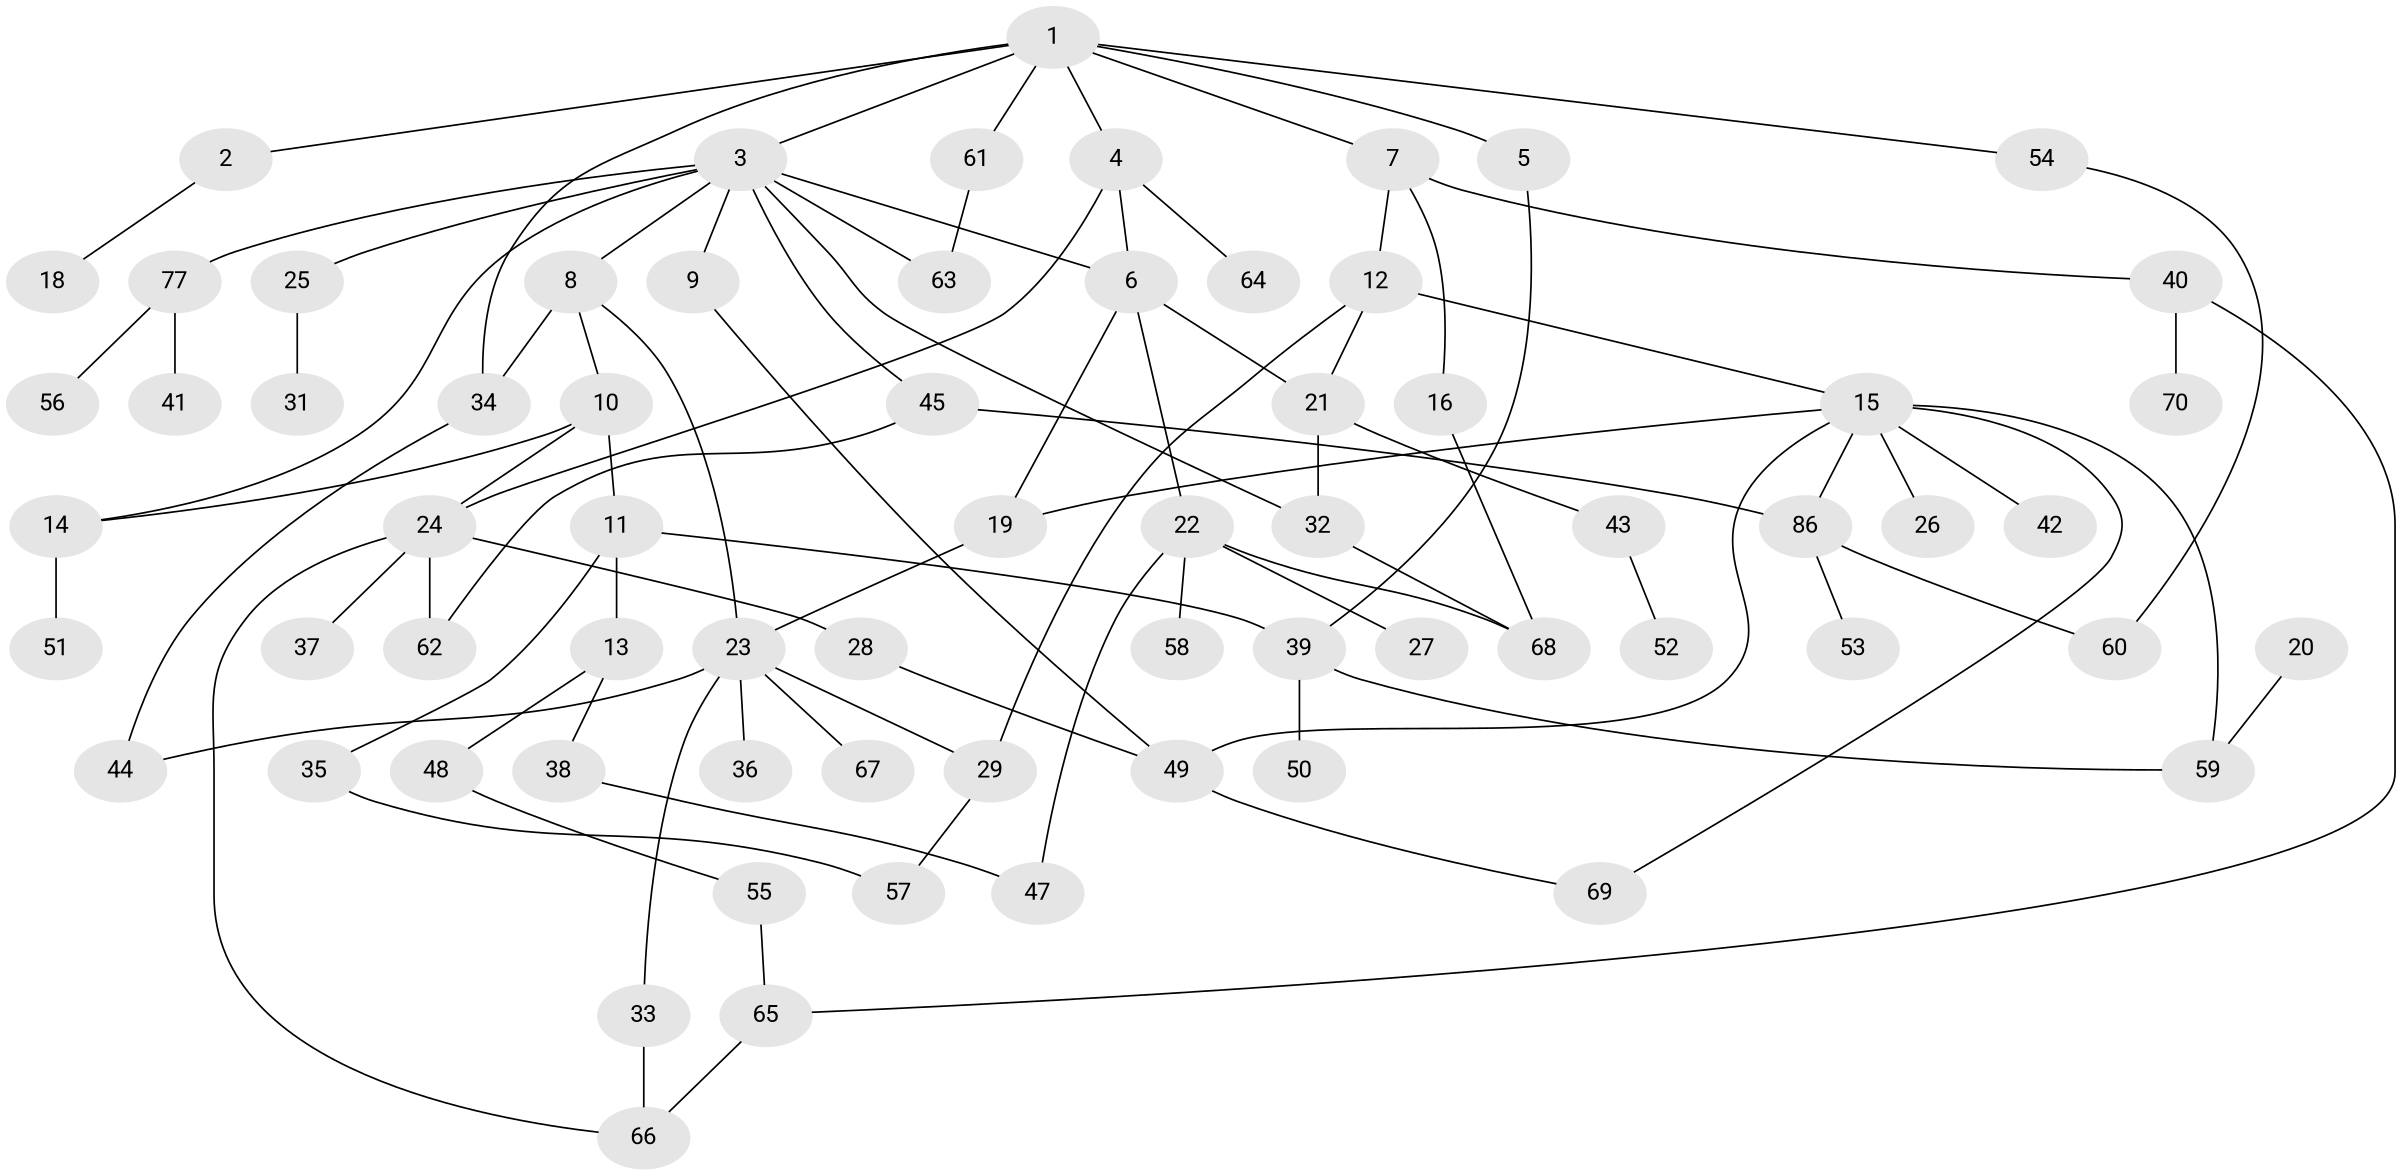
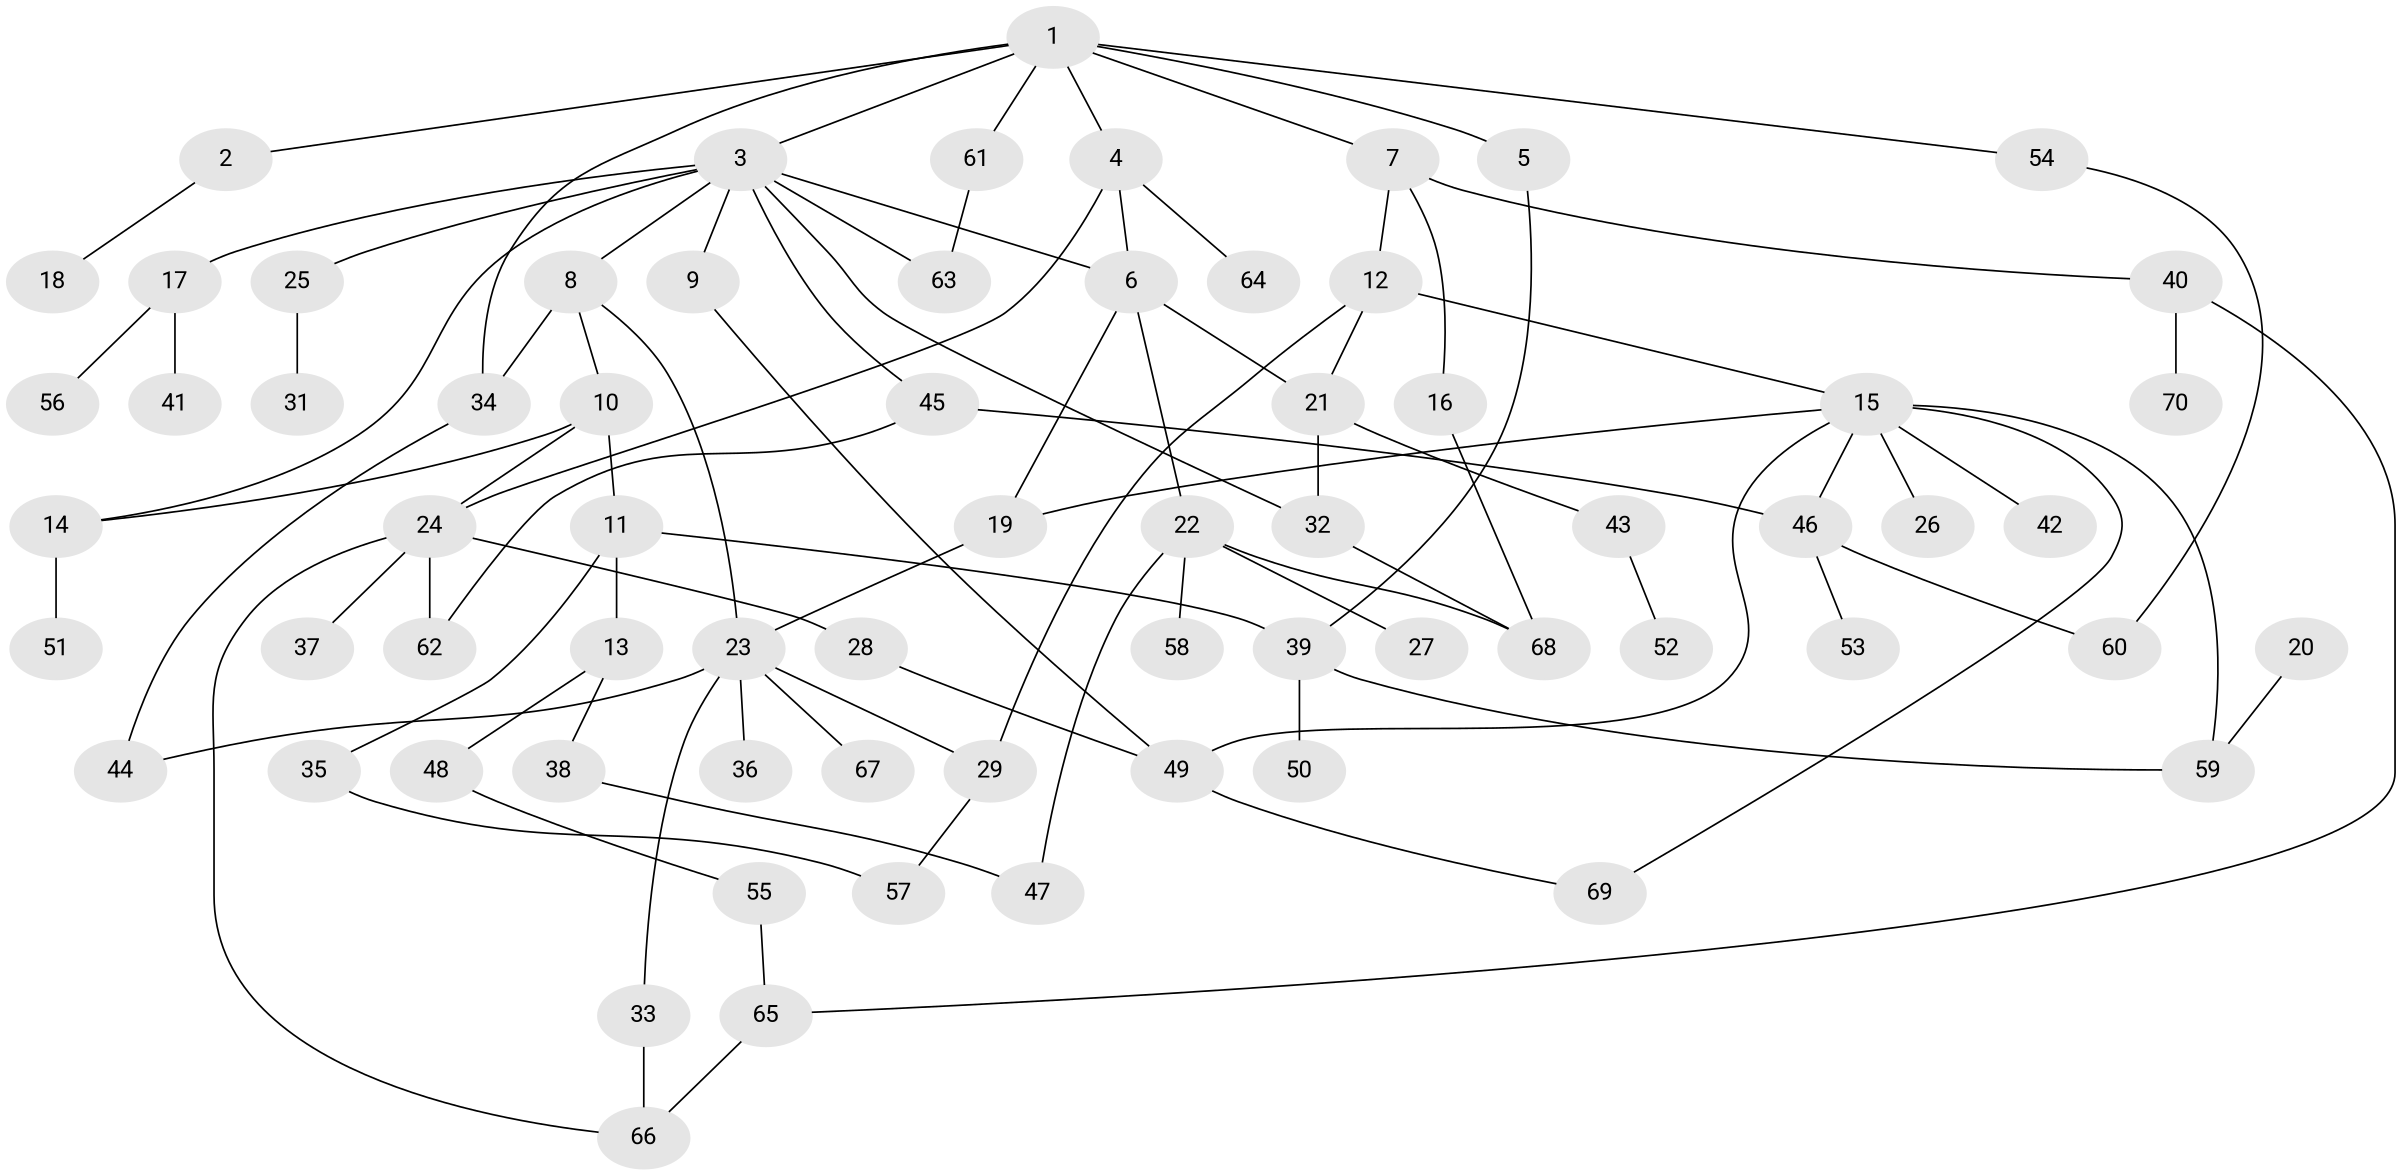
(175, 282) -> (175, 282)
(1806, 527) -> (1806, 527)
